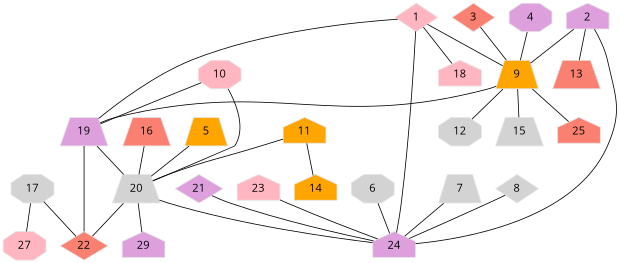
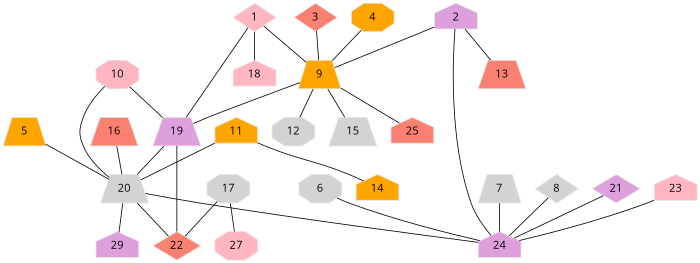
(531, 17) -> (373, 17)
(409, 132) -> none
